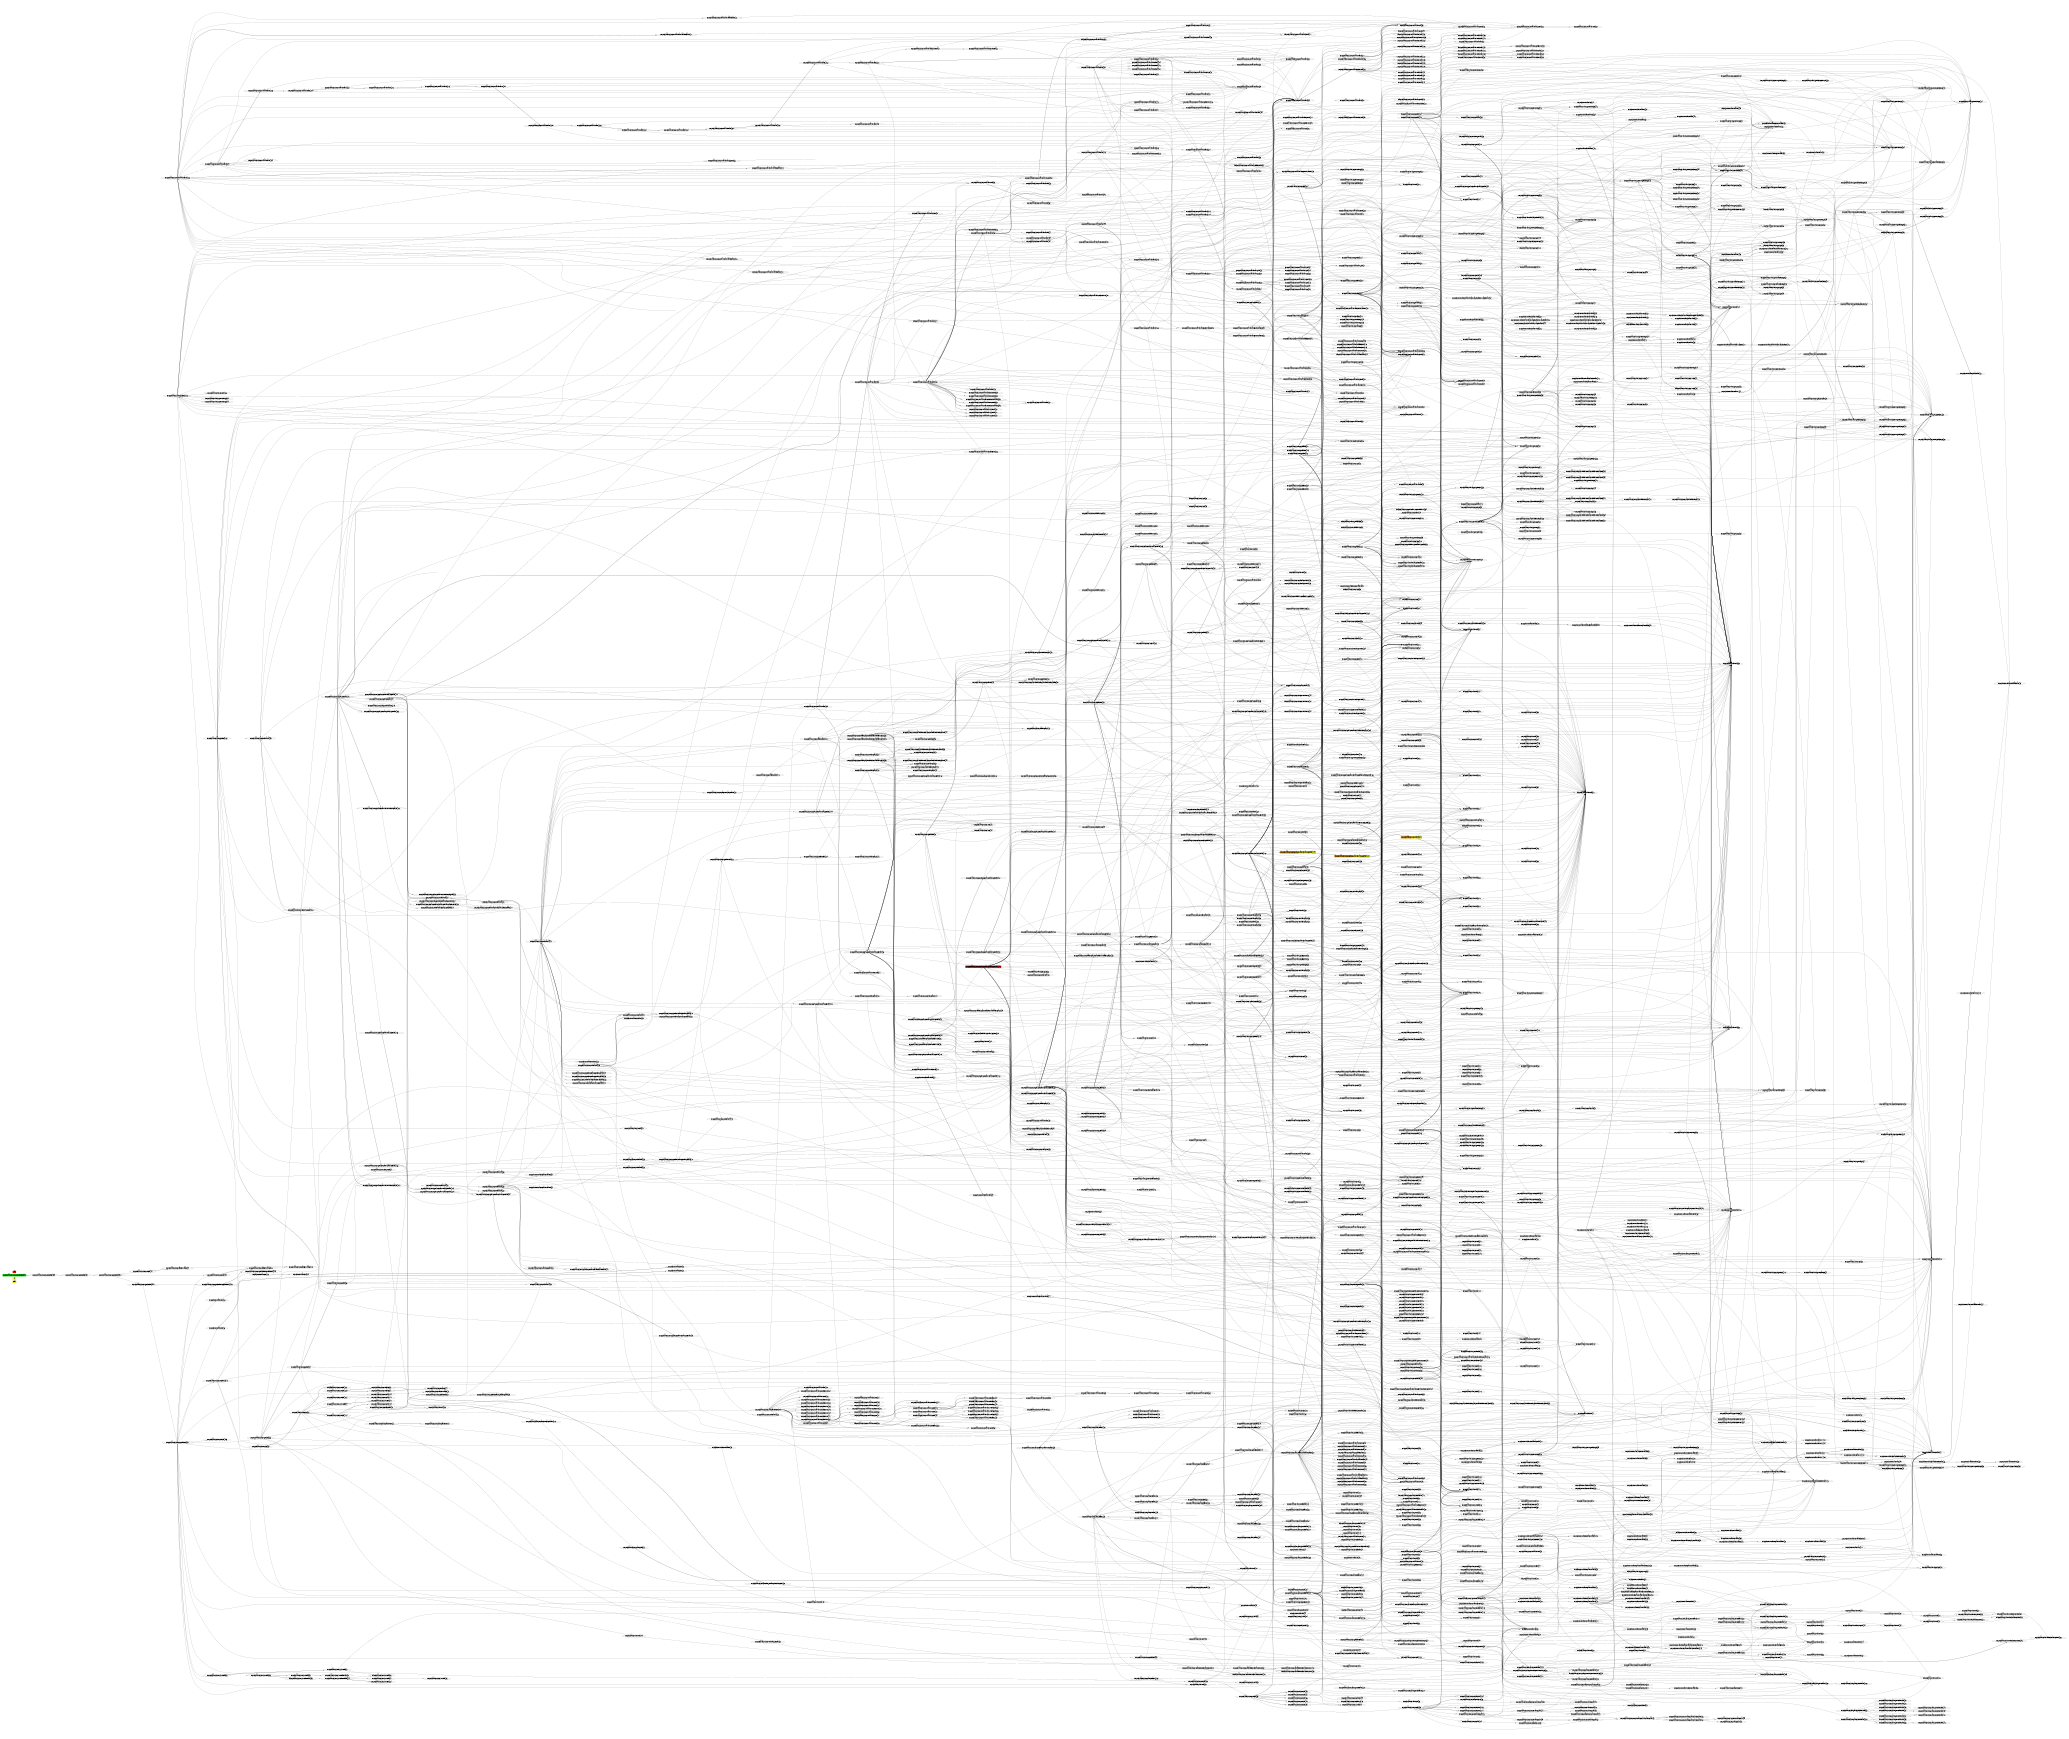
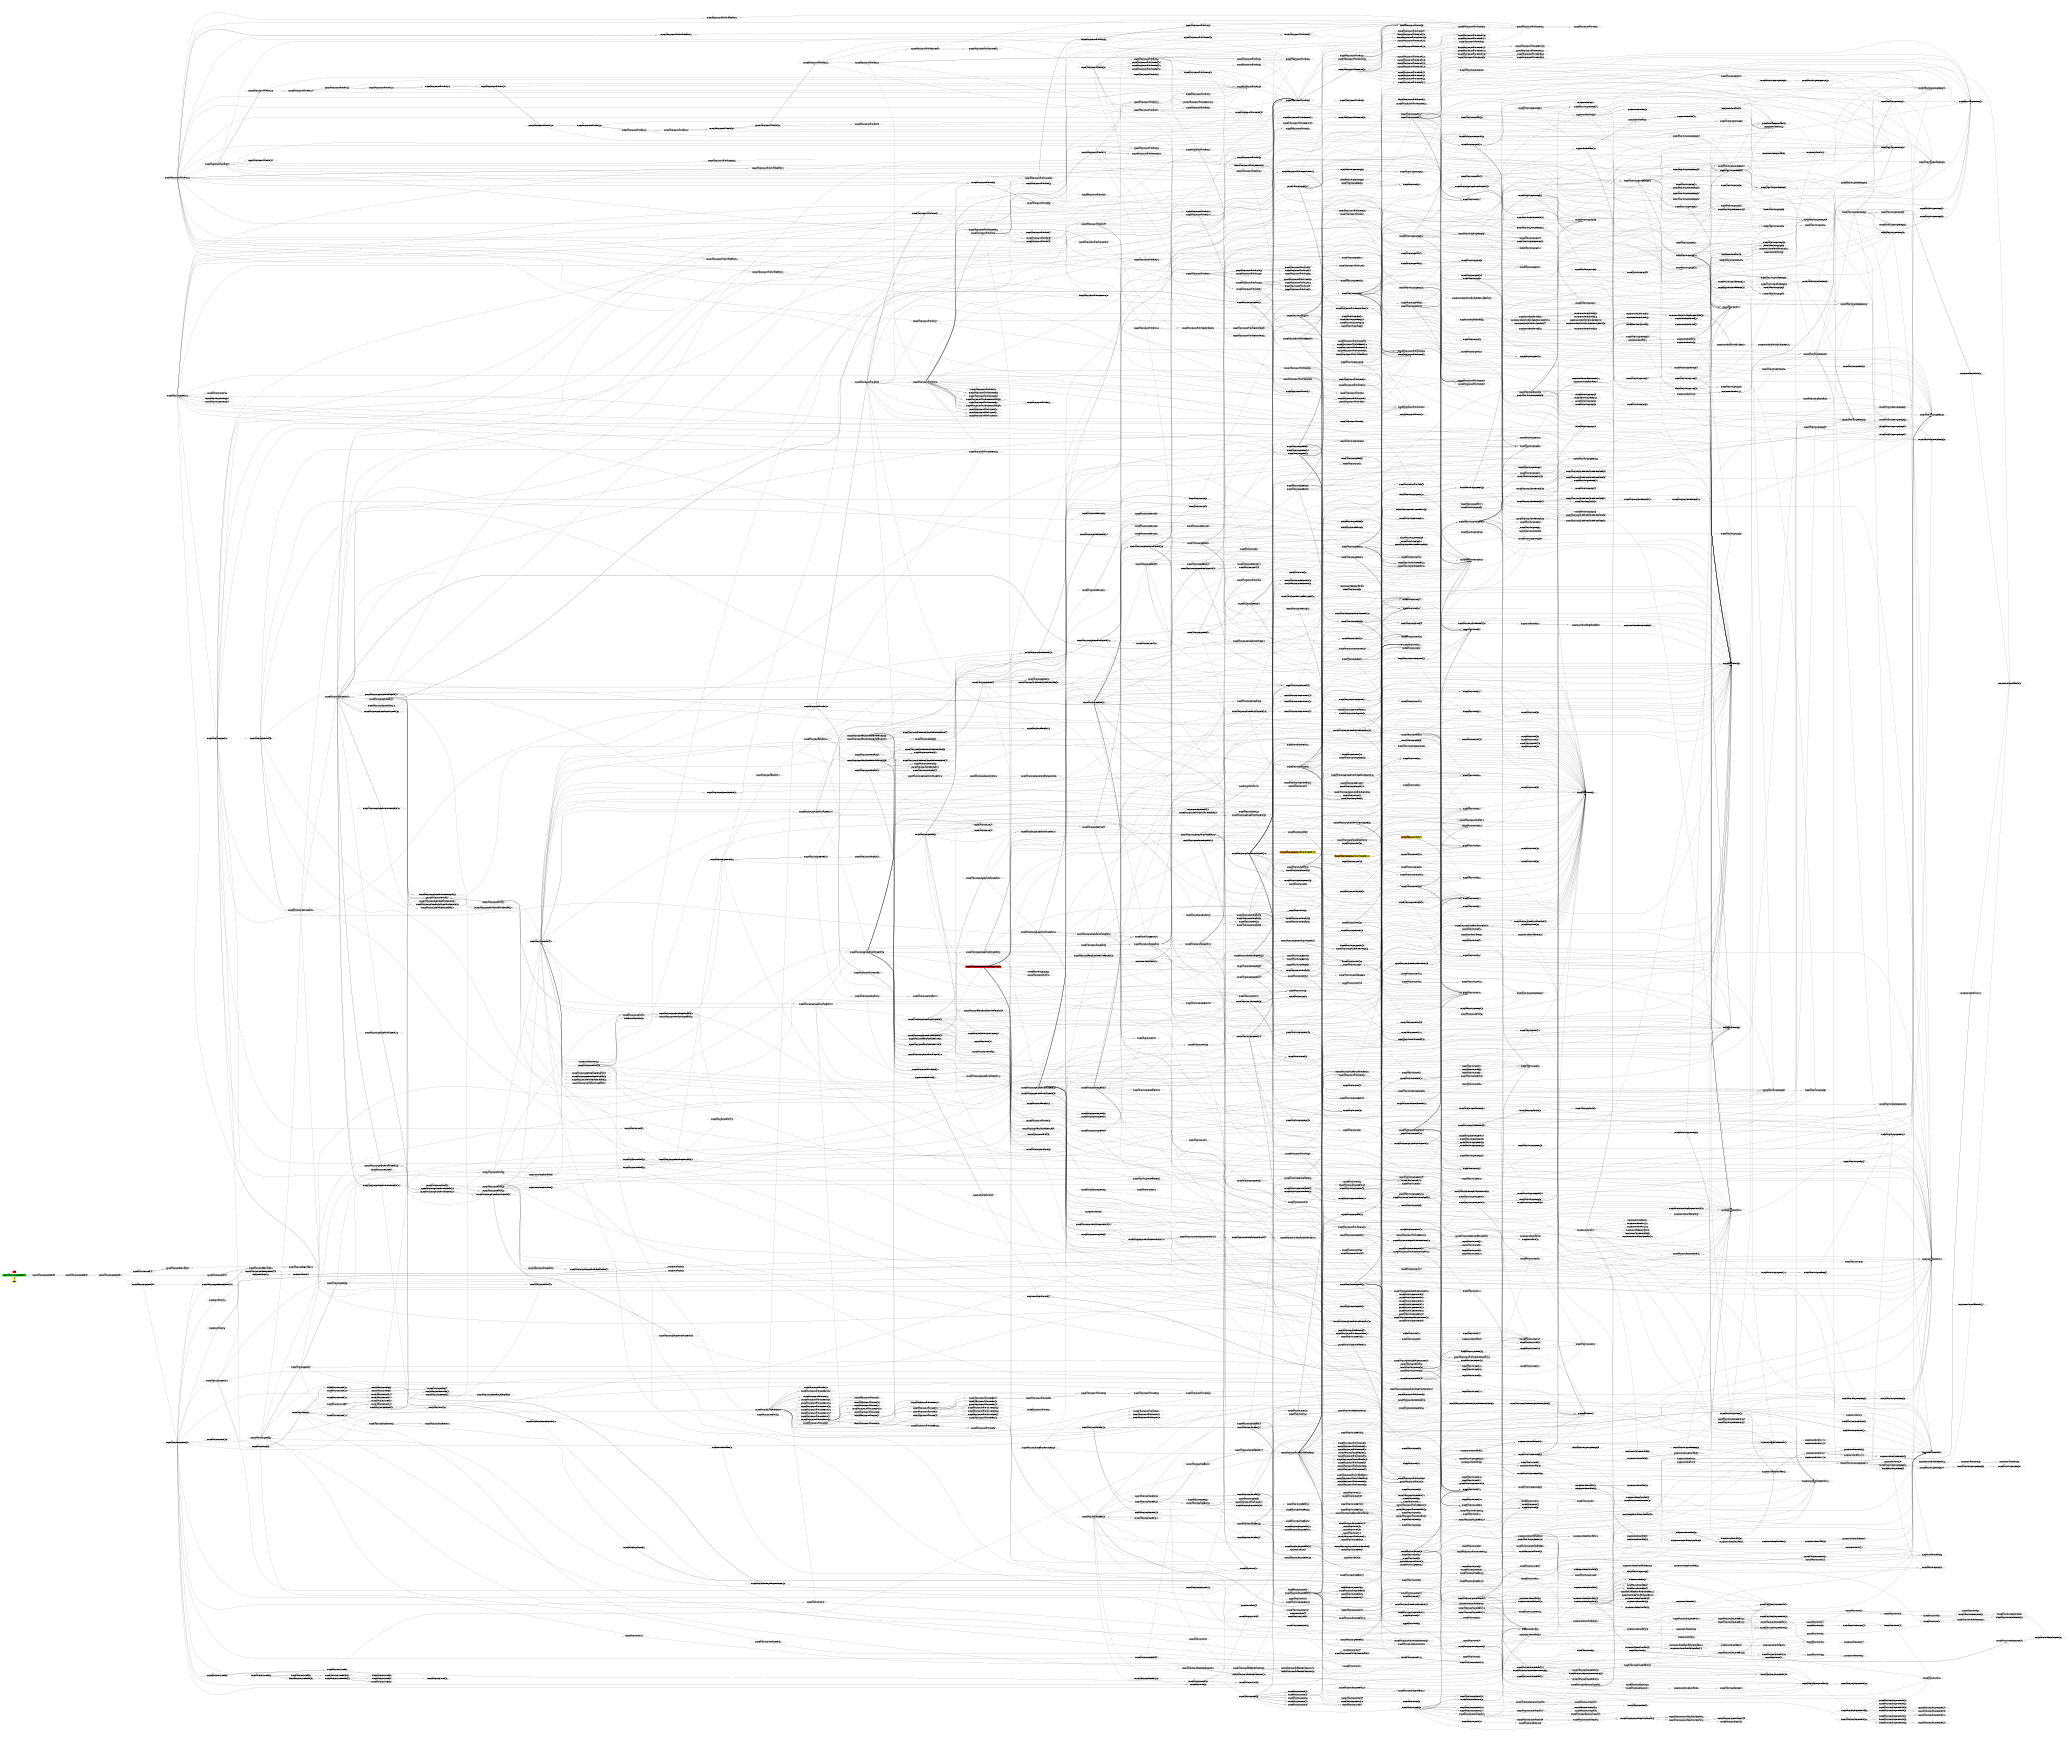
(1411, 513) -> none
none -> (1472, 1179)
(1731, 1531) -> none
(1298, 1610) -> (1298, 1610)
